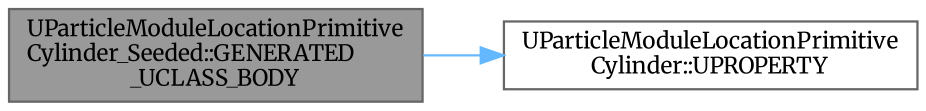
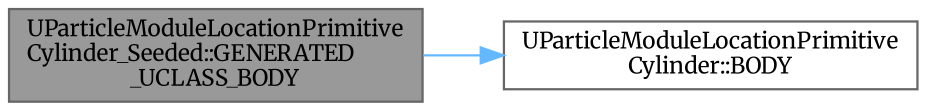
(711, 55) -> (711, 55)
